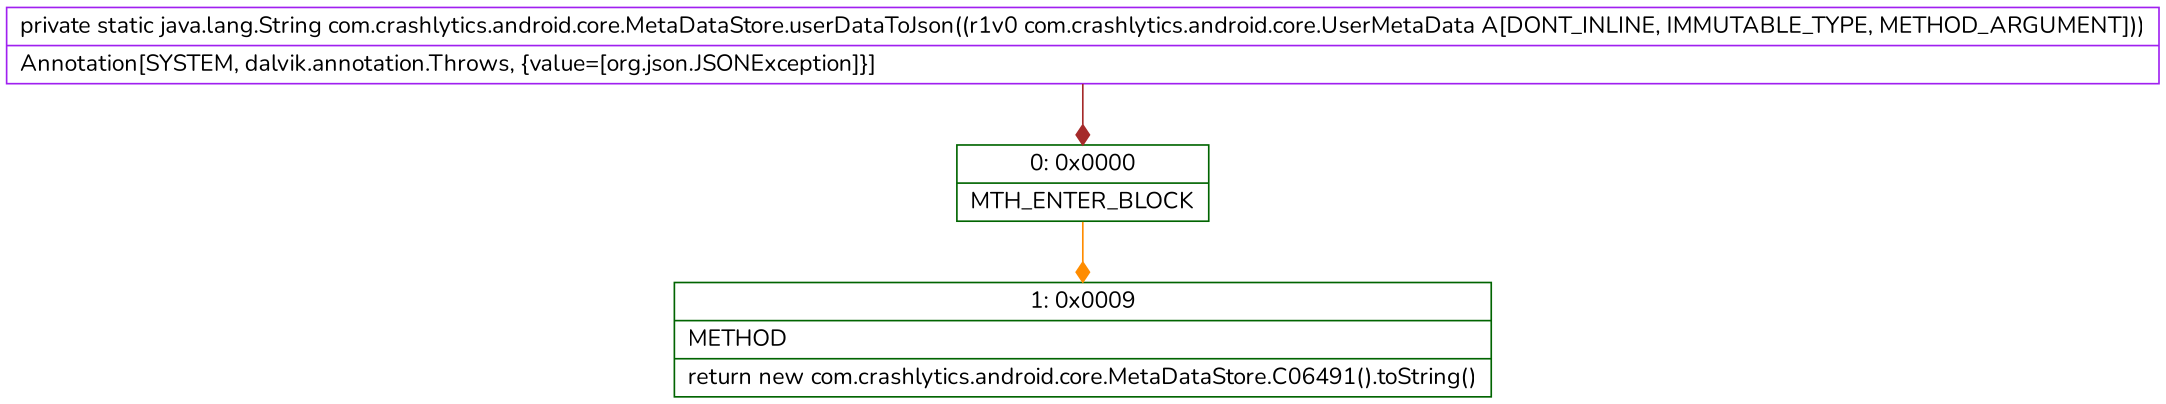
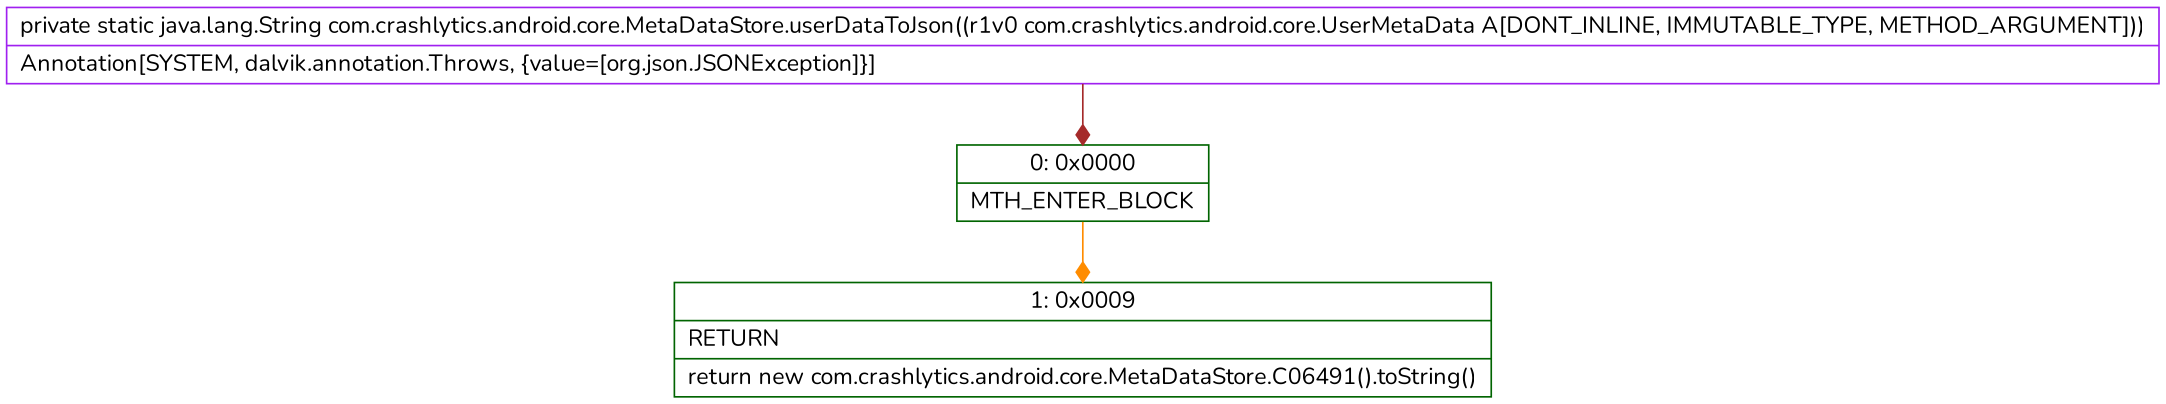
(738, 339) -> (734, 339)
